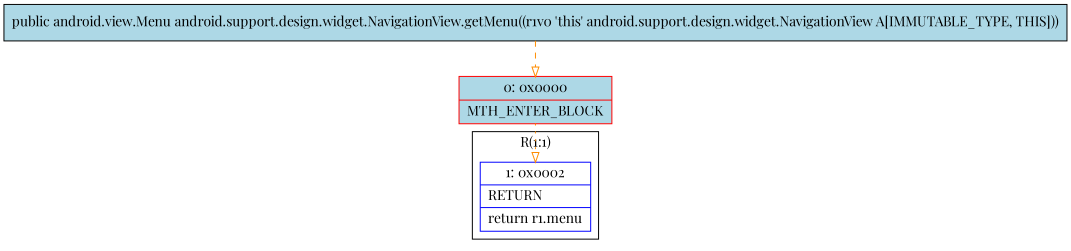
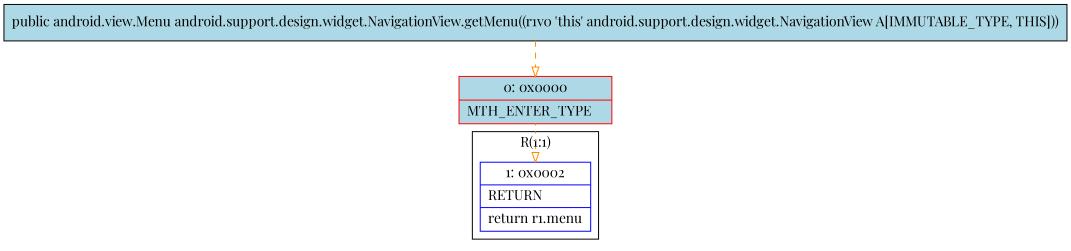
(535, 111) -> (530, 111)
